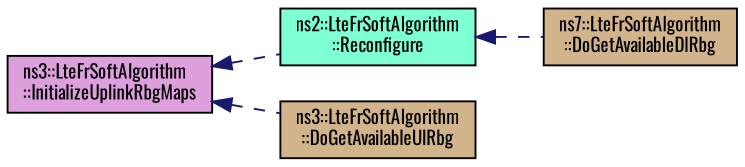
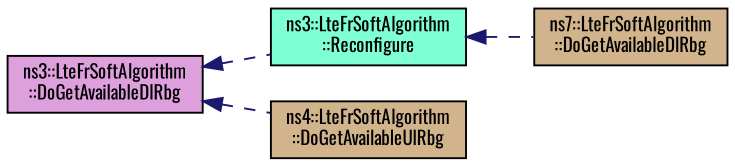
(378, 37) -> (368, 37)
(110, 84) -> (105, 84)
(378, 130) -> (368, 130)
